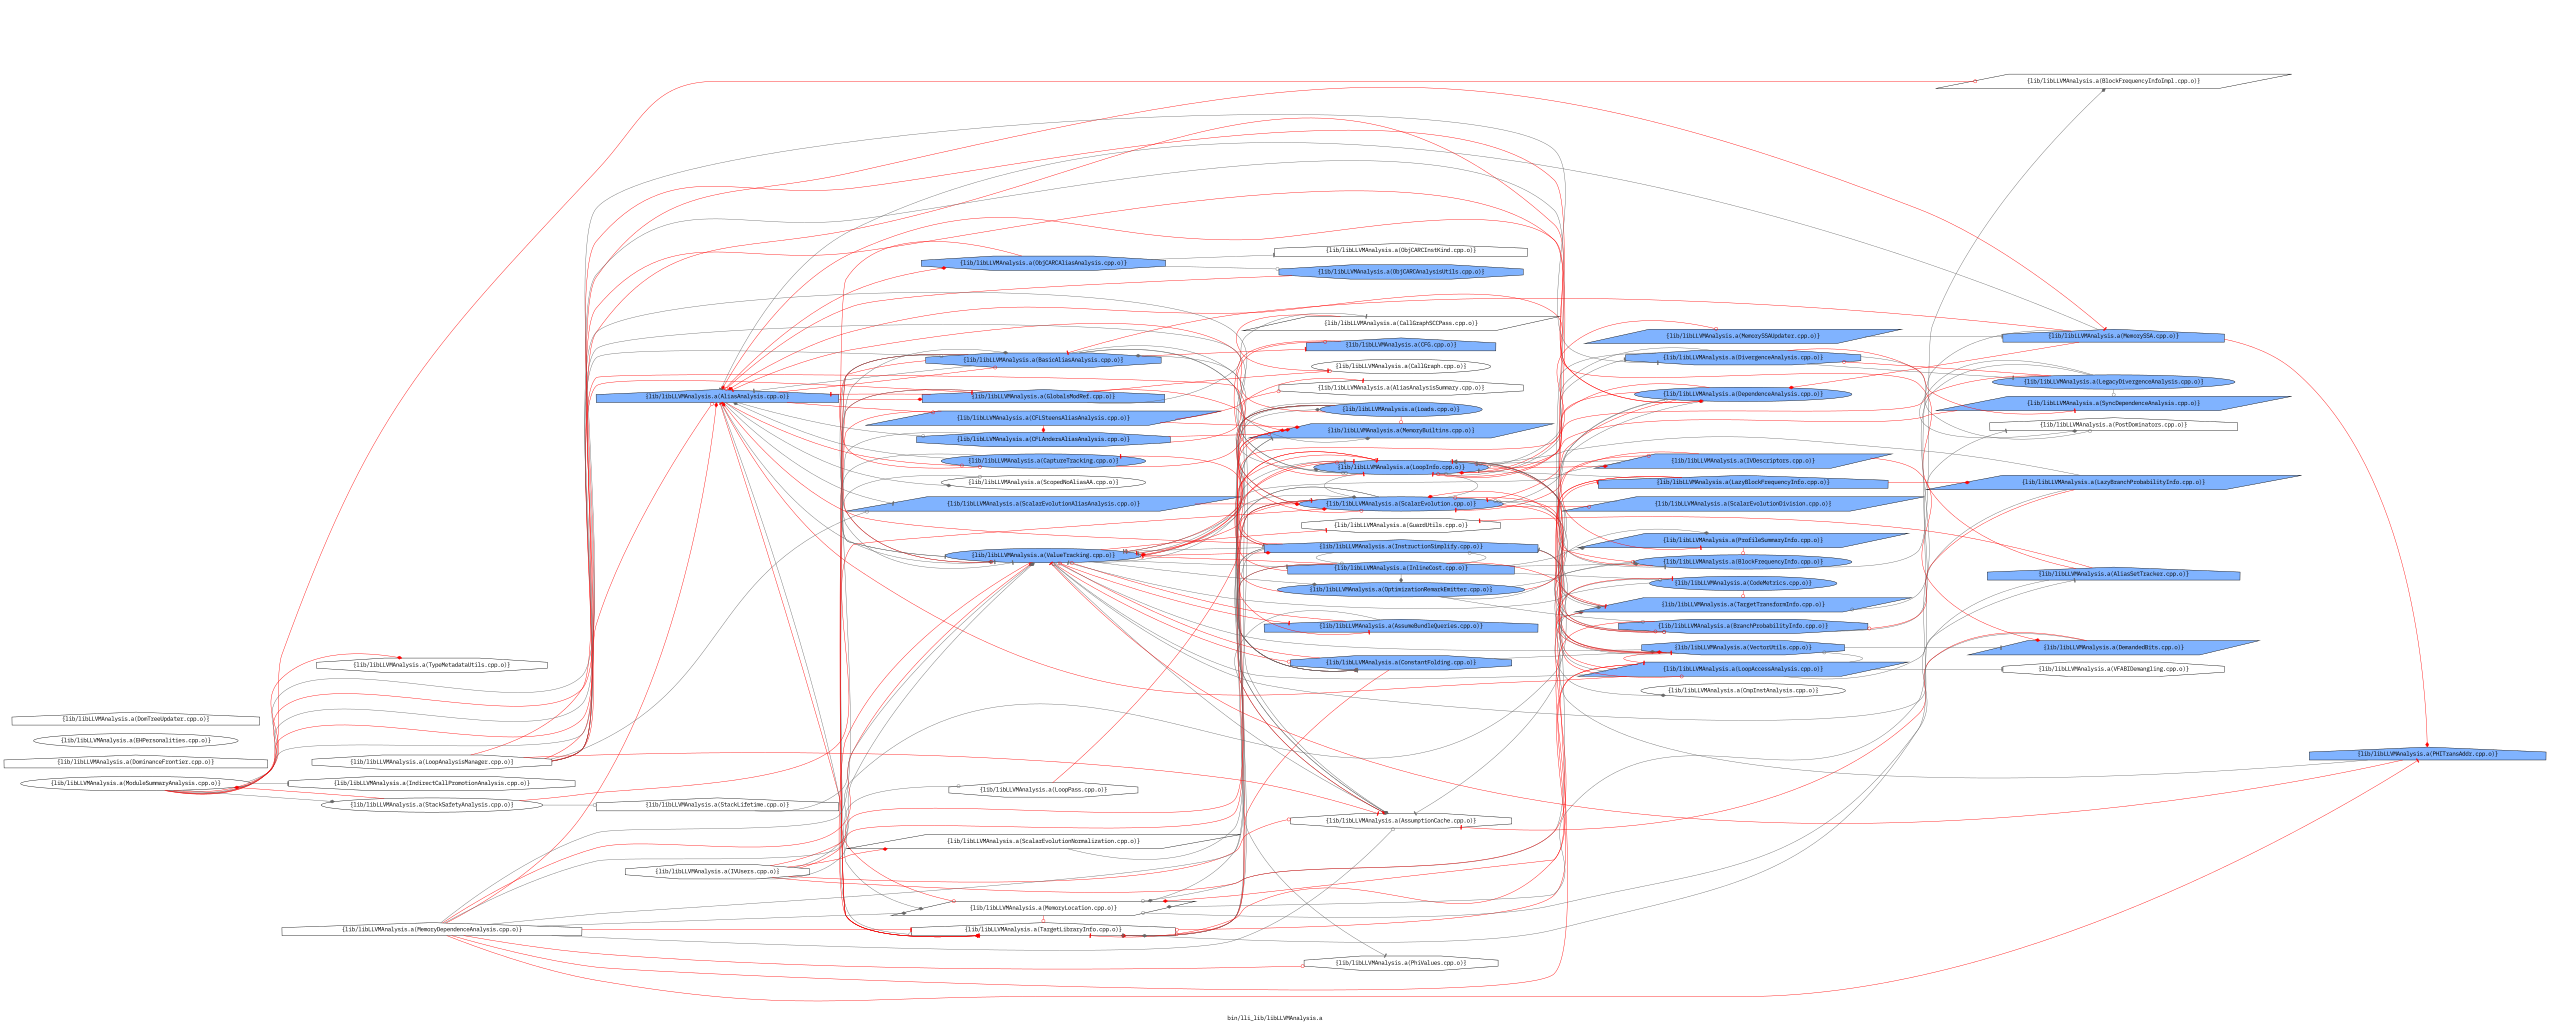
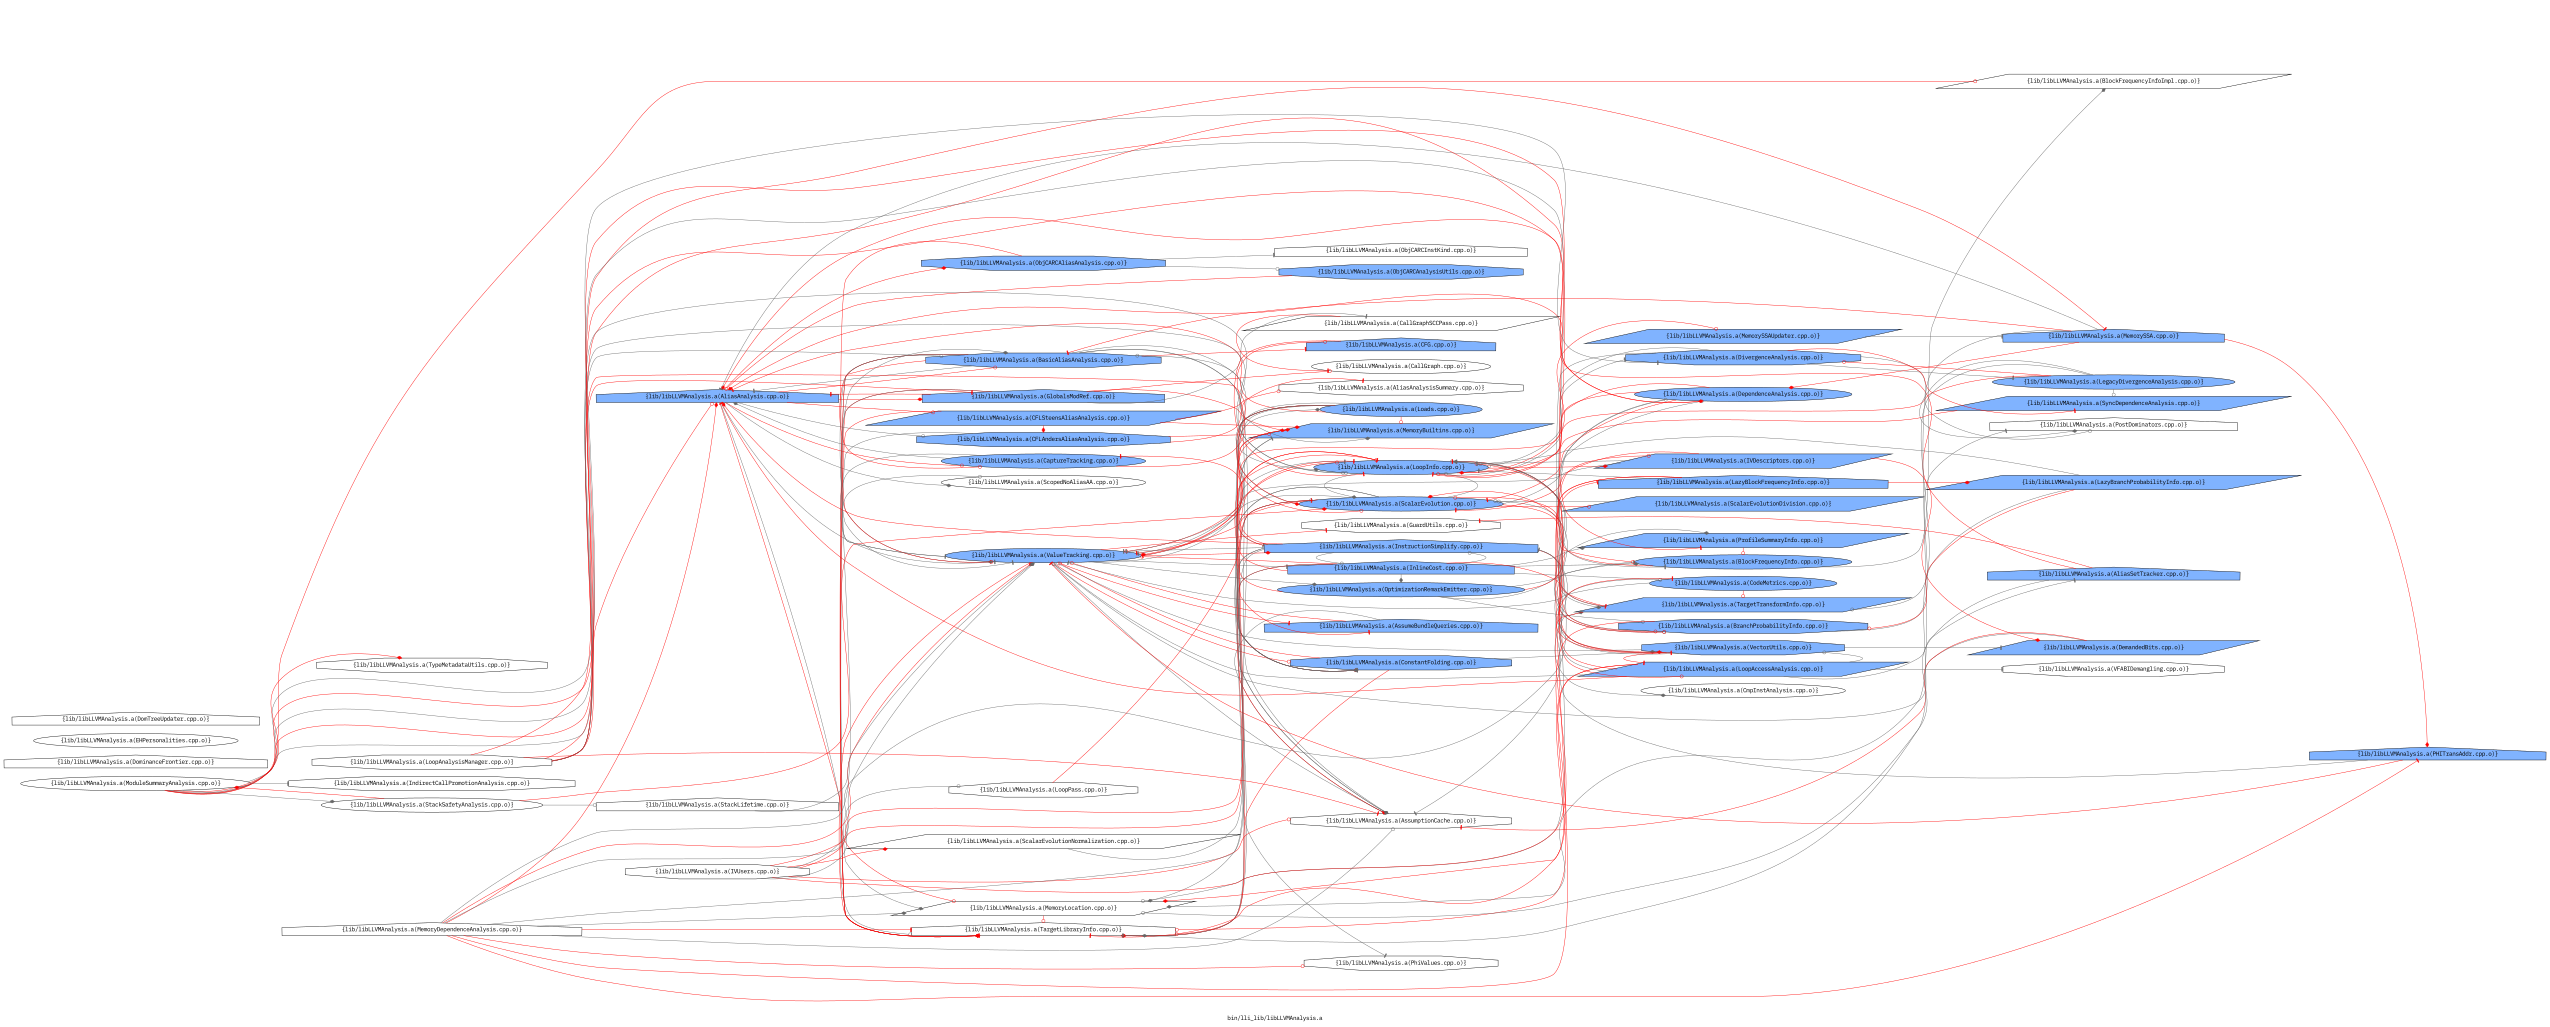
(1214, 363) -> (1214, 363)
(1043, 504) -> none
